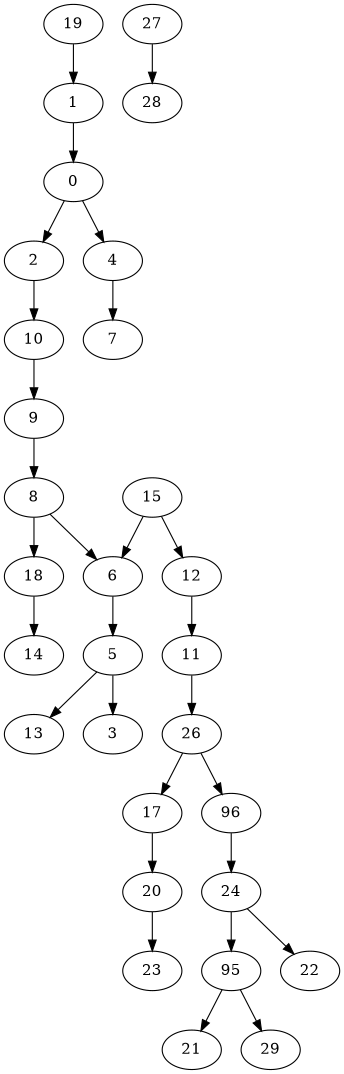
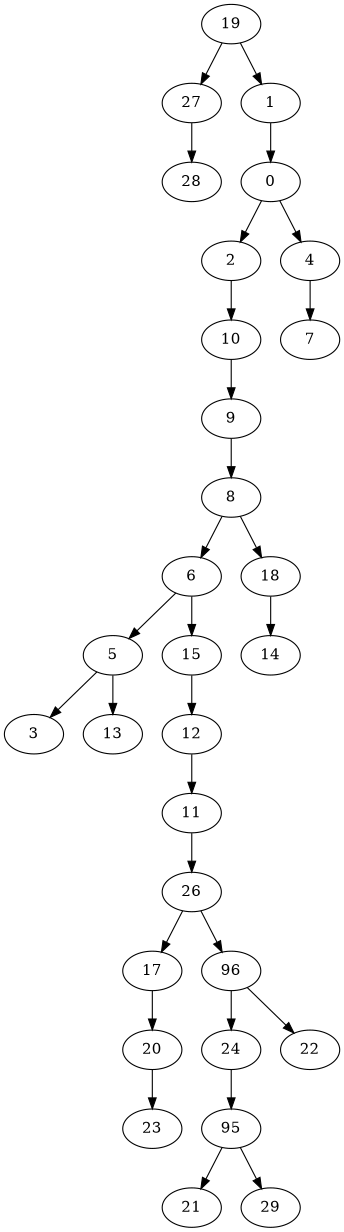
none -> (214, 59)
(135, 532) -> (192, 610)
(267, 928) -> (267, 1006)
